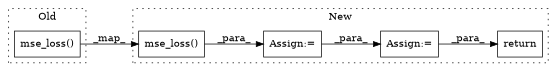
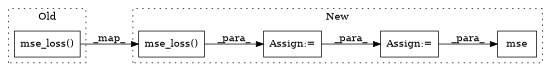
(520, 44) -> (517, 44)
